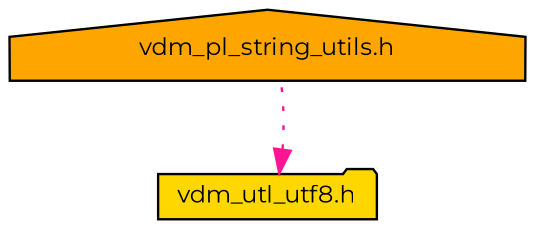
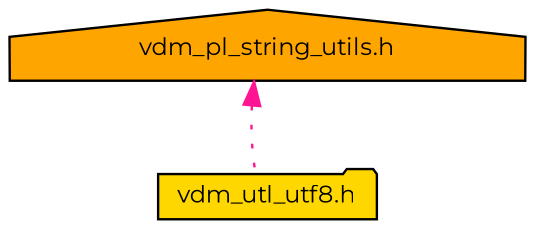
(283, 115) -> (252, 140)
